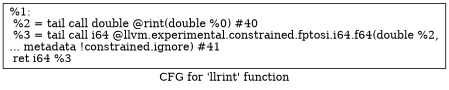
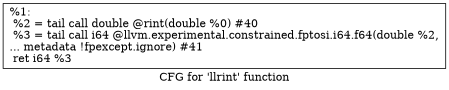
(115, 47) -> (106, 47)
